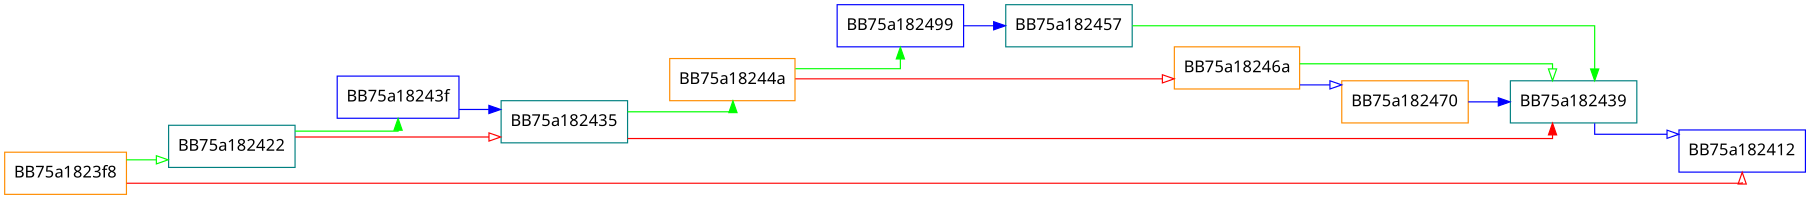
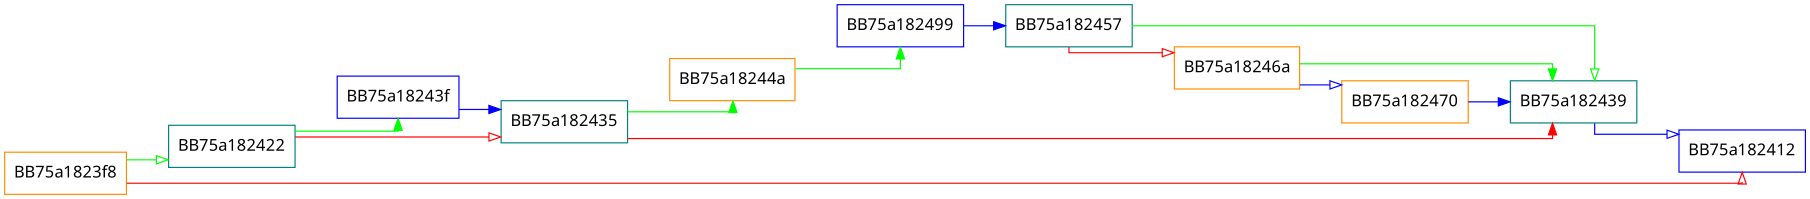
(1385, 26) -> (1385, 26)
(1429, 64) -> (1429, 64)
(979, 79) -> (1113, 53)
